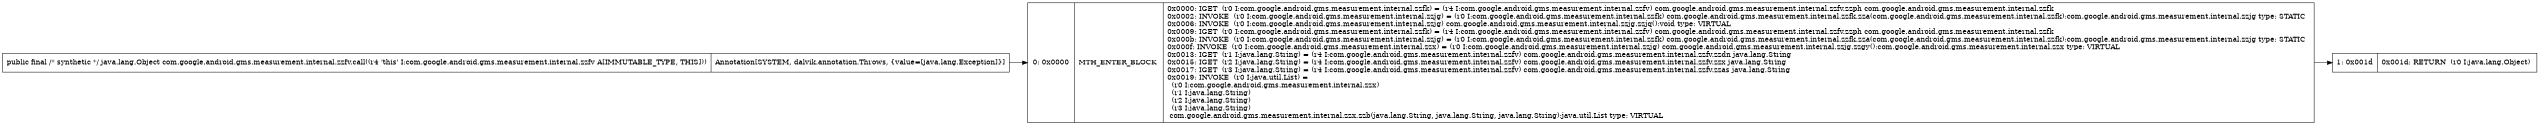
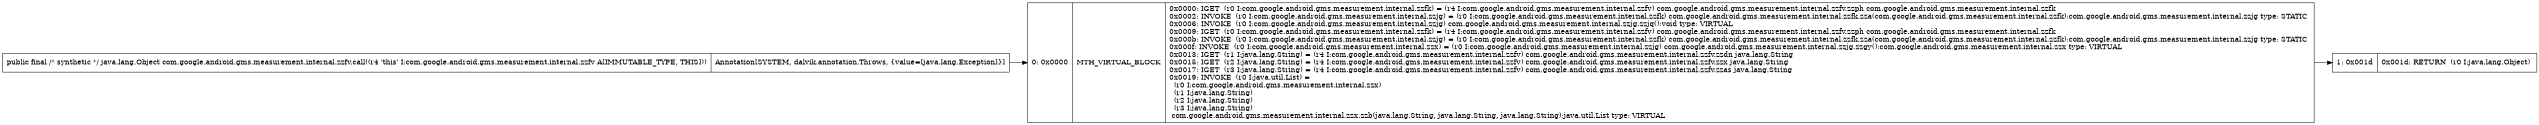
(1118, 62) -> (1119, 62)
